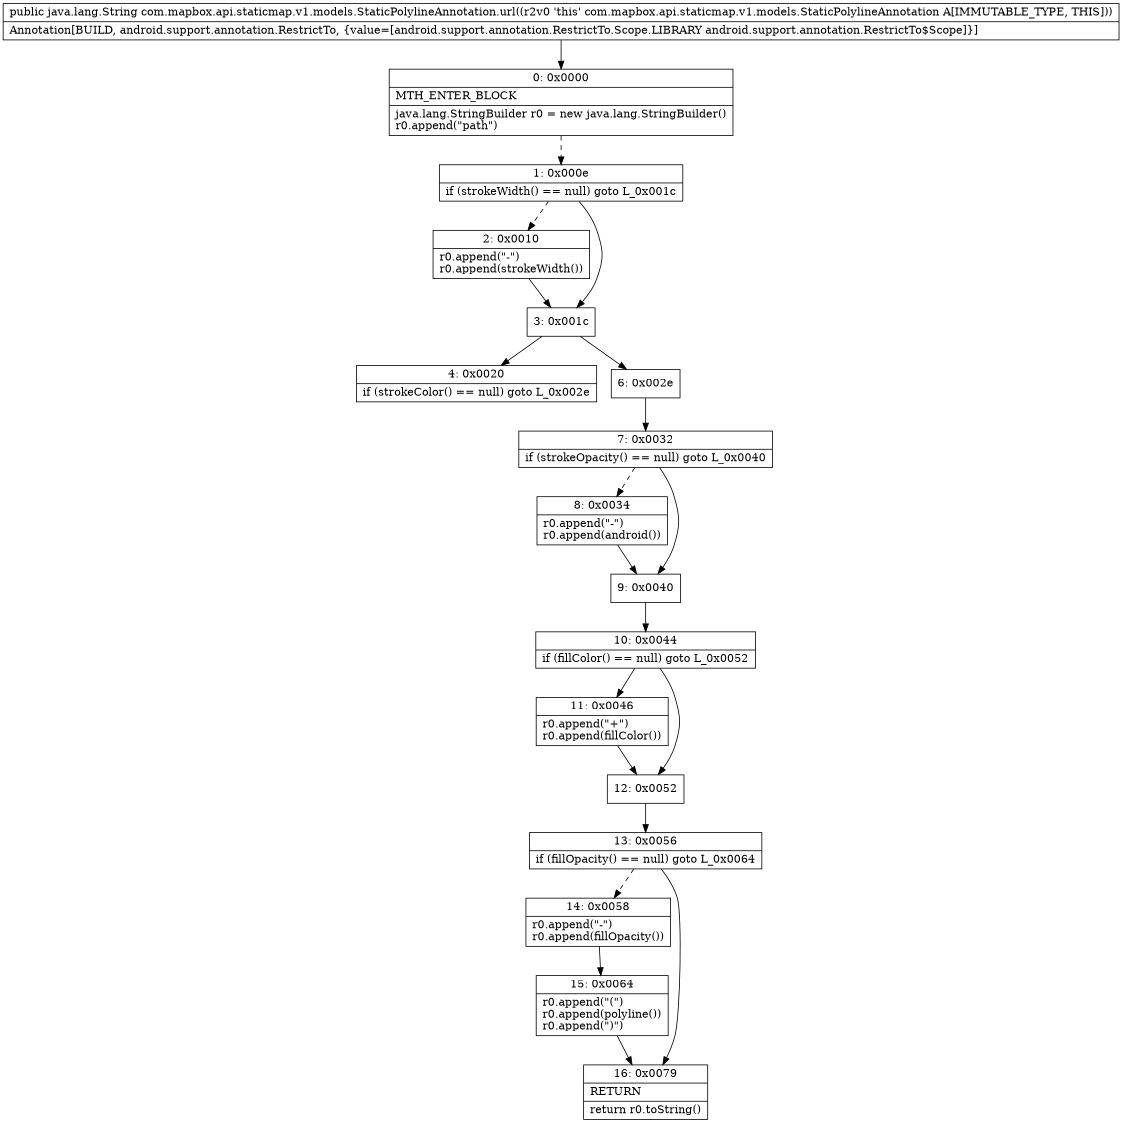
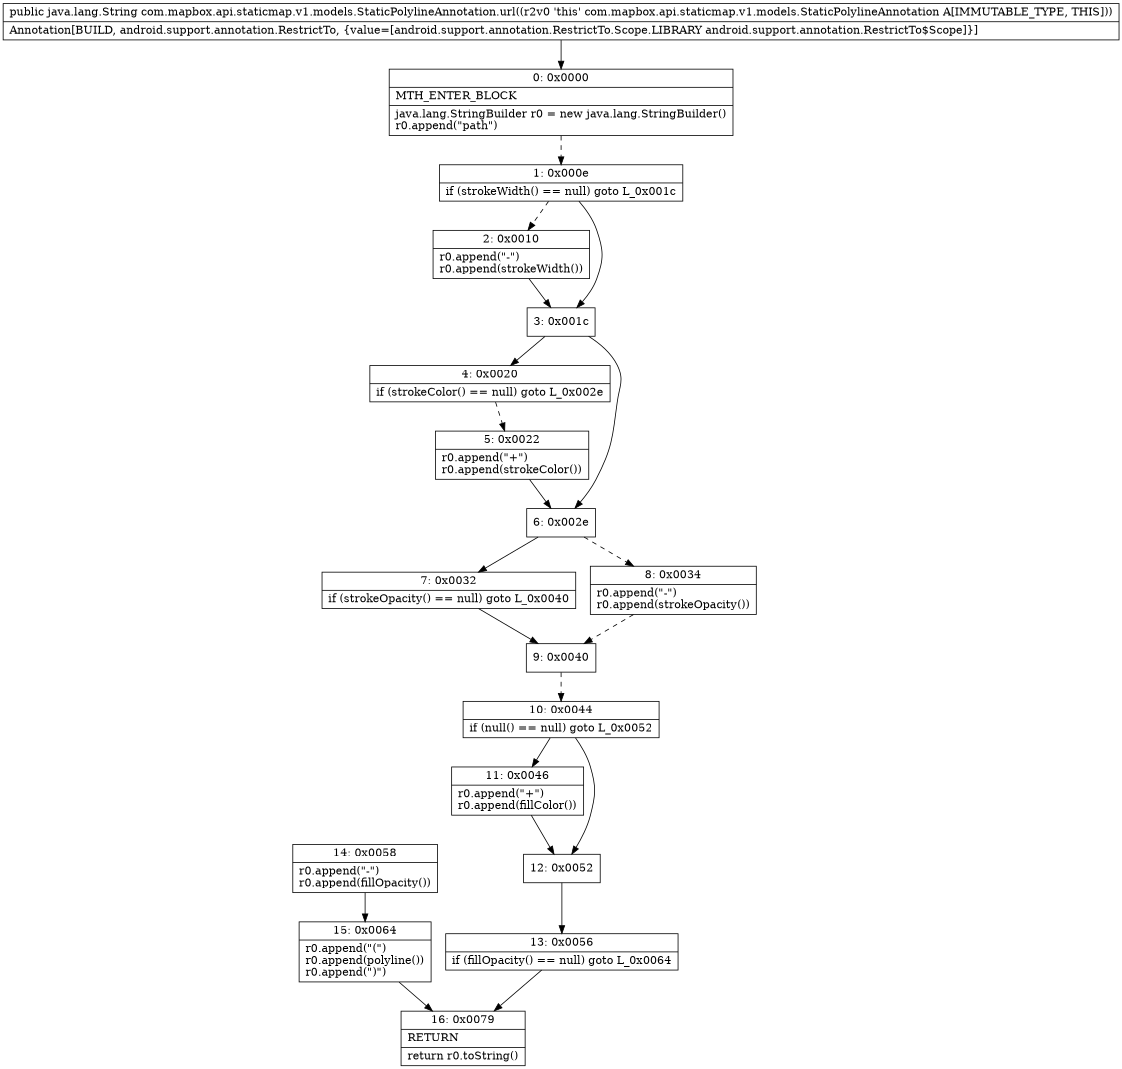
none -> (512, 455)
(628, 479) -> (605, 550)
(602, 535) -> (673, 605)
(625, 556) -> (612, 627)
(646, 613) -> (561, 683)
(646, 659) -> (561, 728)
(626, 880) -> none
